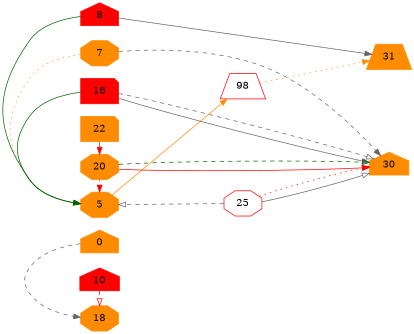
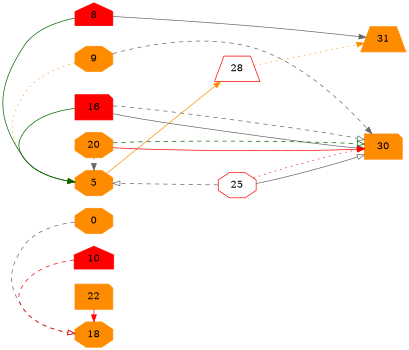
(100, 53) -> (94, 59)
(243, 86) -> (237, 69)
(100, 144) -> (94, 312)
(389, 165) -> (383, 147)
(100, 182) -> (94, 161)
(100, 243) -> (94, 221)
(25, 277) -> (12, 274)
